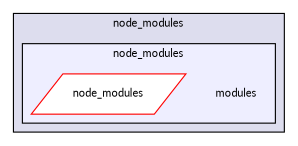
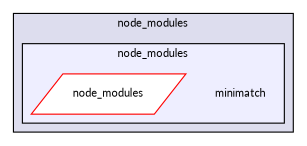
(236, 94) -> (241, 94)
